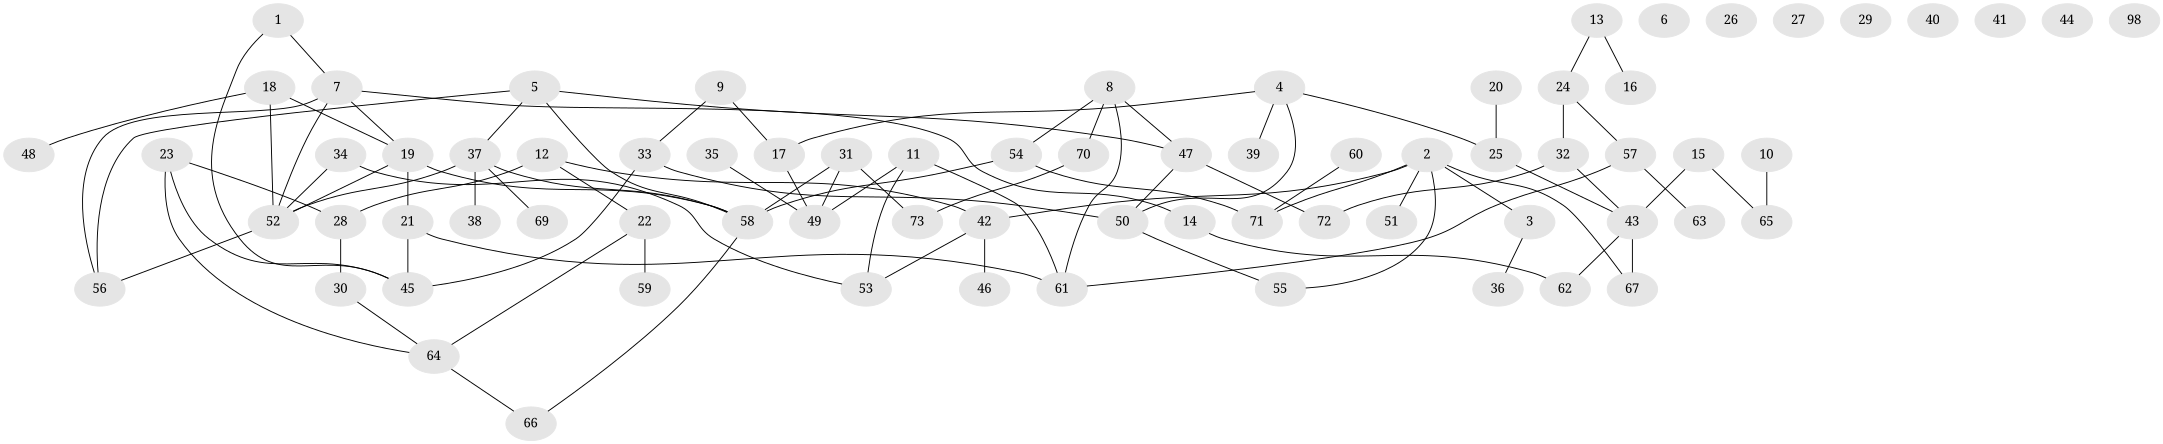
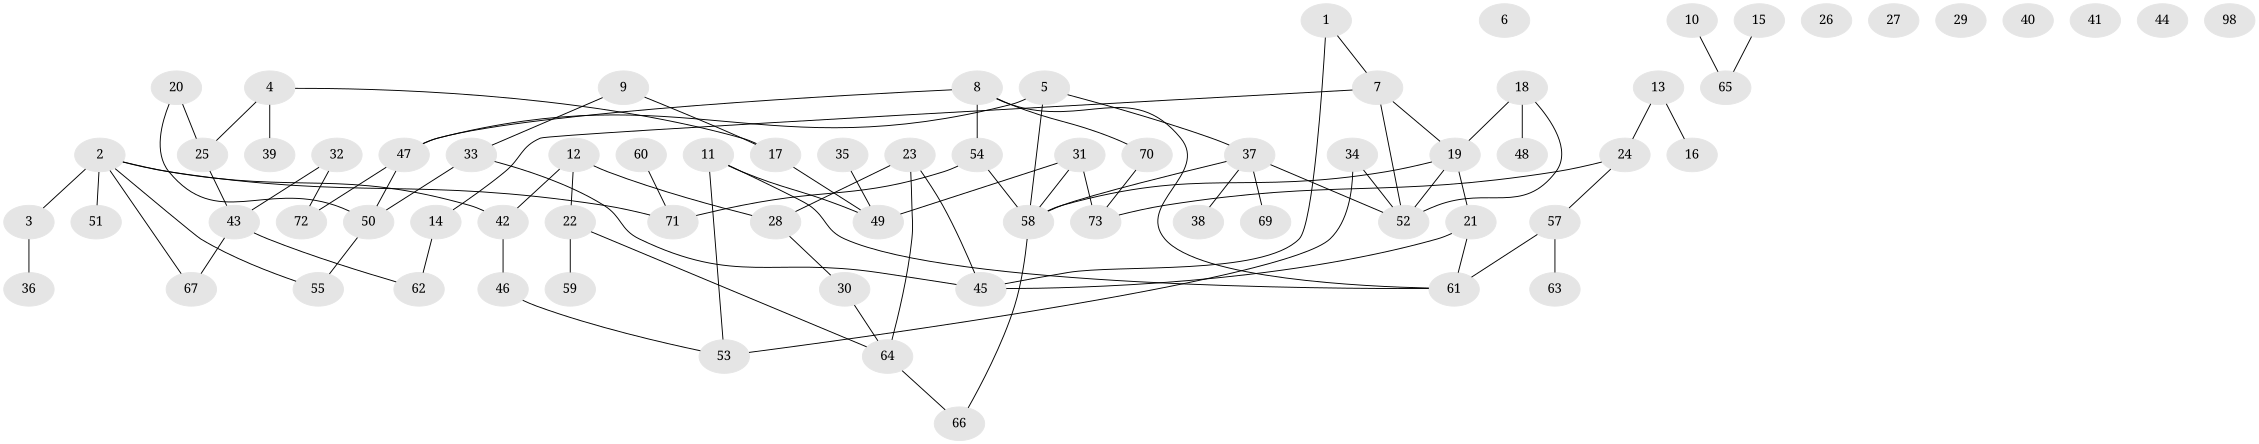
(1563, 121) -> (1360, 189)
(1669, 185) -> none
(1273, 186) -> (214, 200)
(932, 252) -> (611, 329)
(100, 289) -> none
